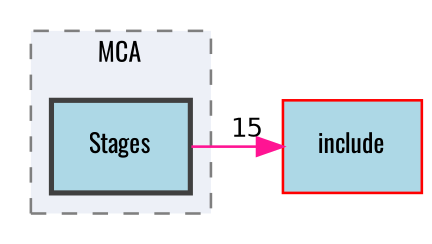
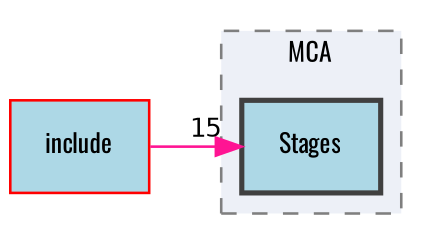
(227, 147) -> (183, 147)
